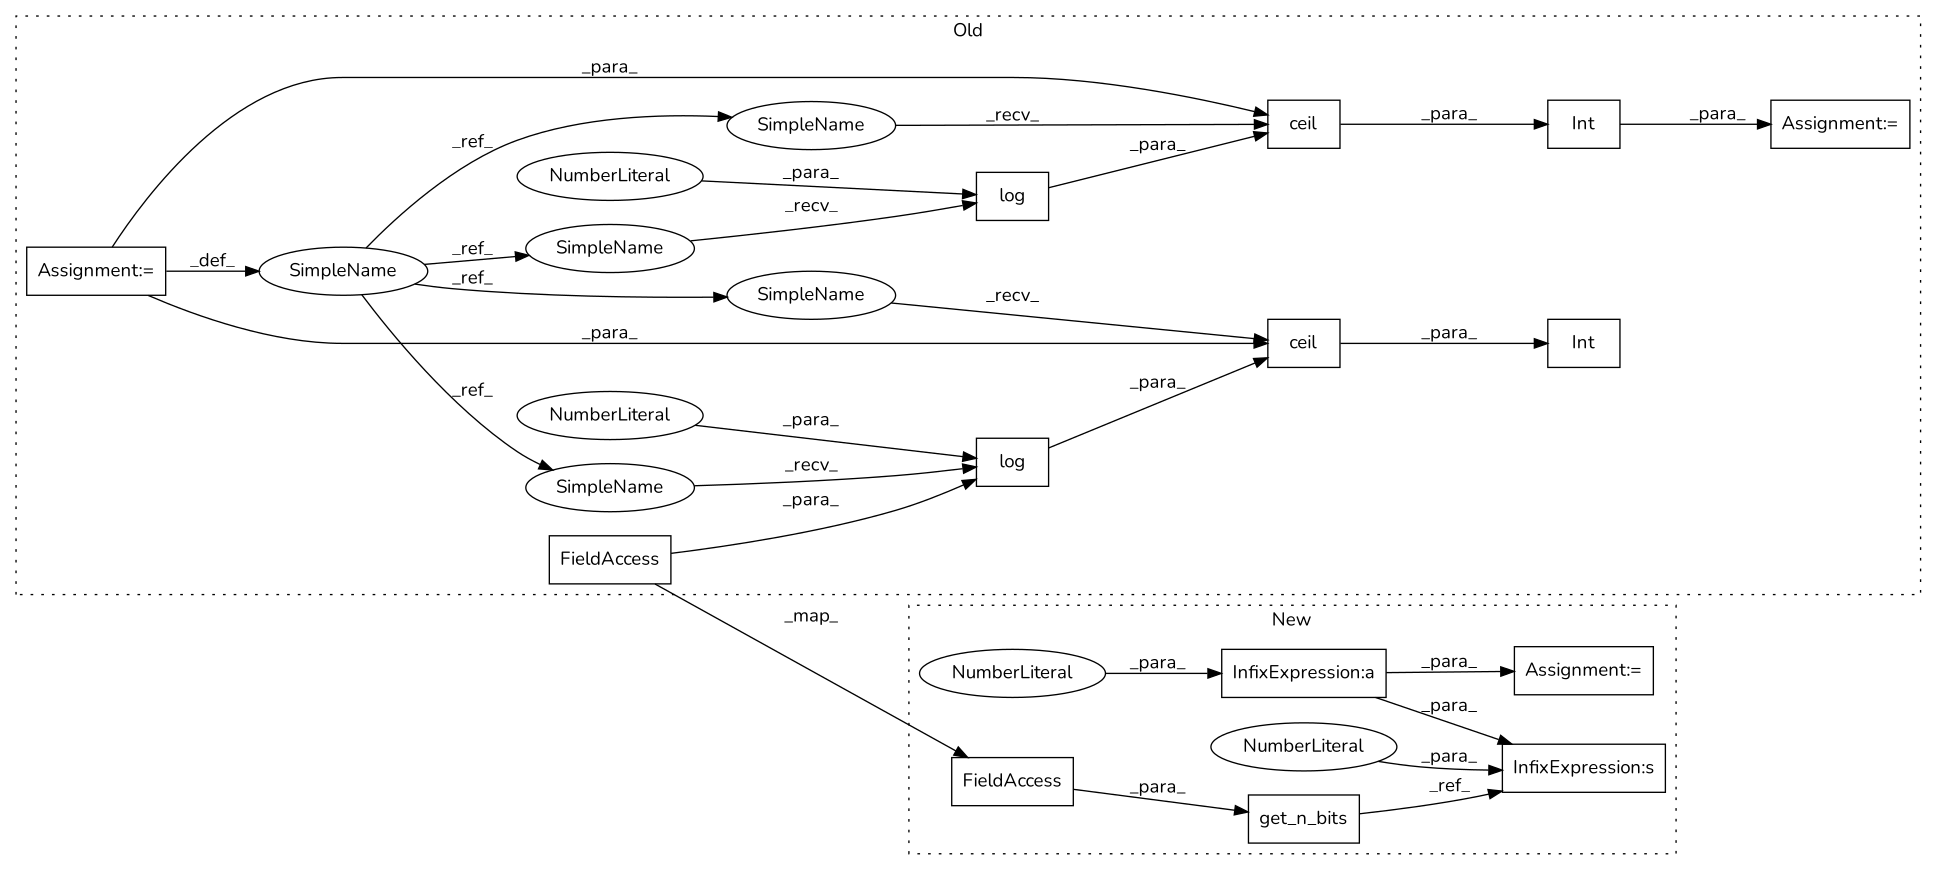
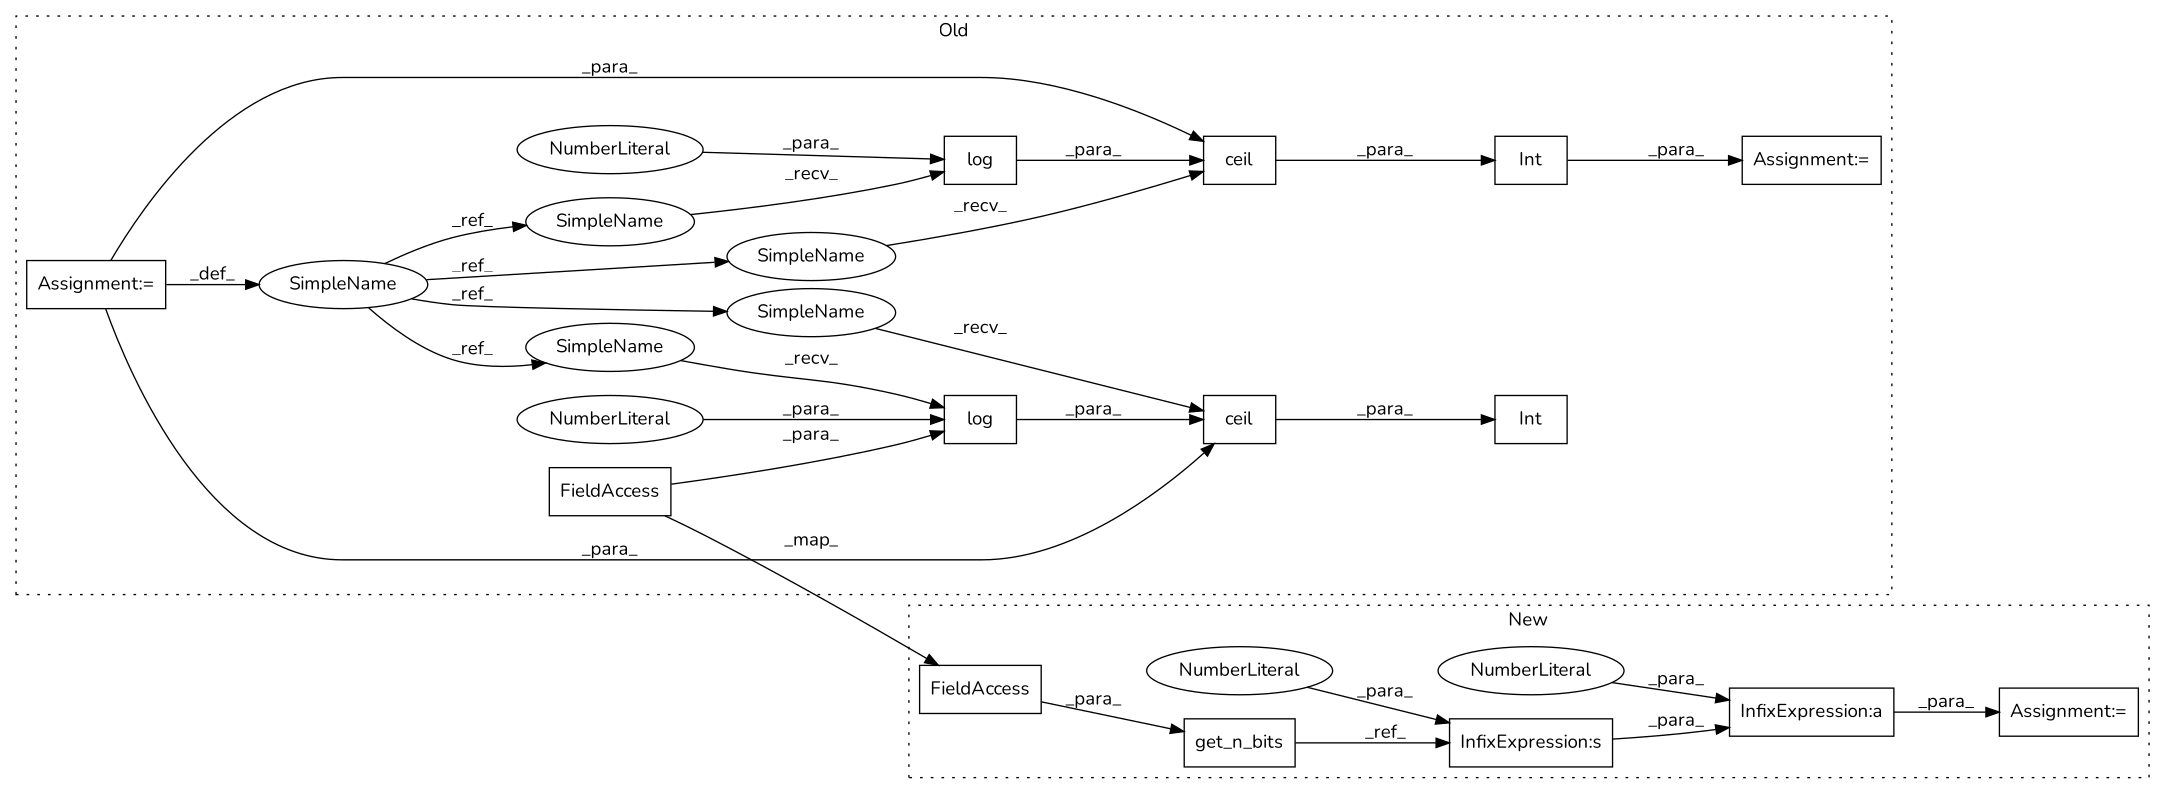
(1437, 719) -> (1664, 735)
